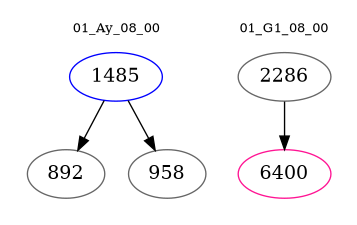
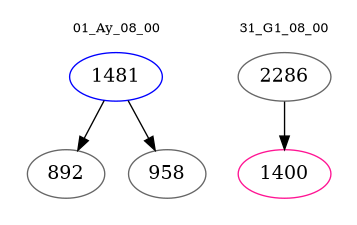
(285, 29) -> (285, 29)
(116, 77) -> (116, 77)
(285, 174) -> (285, 174)
